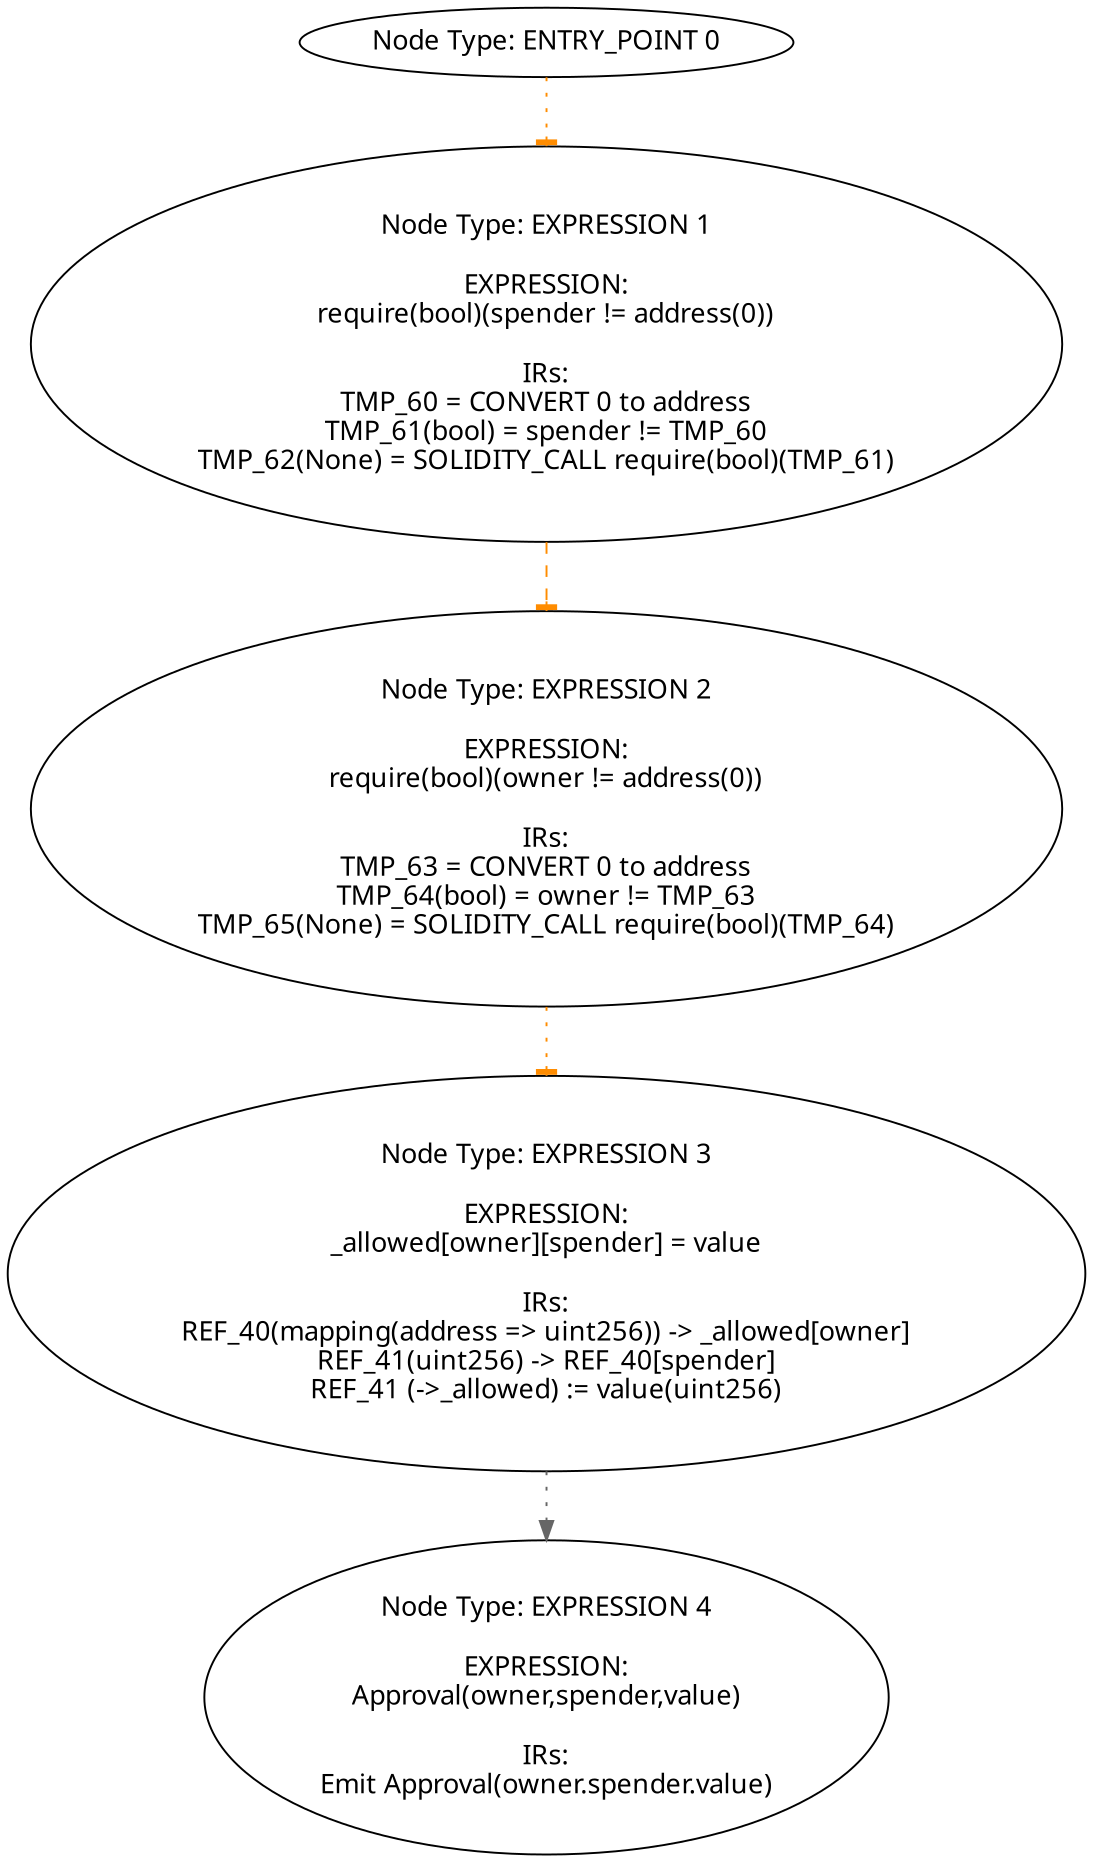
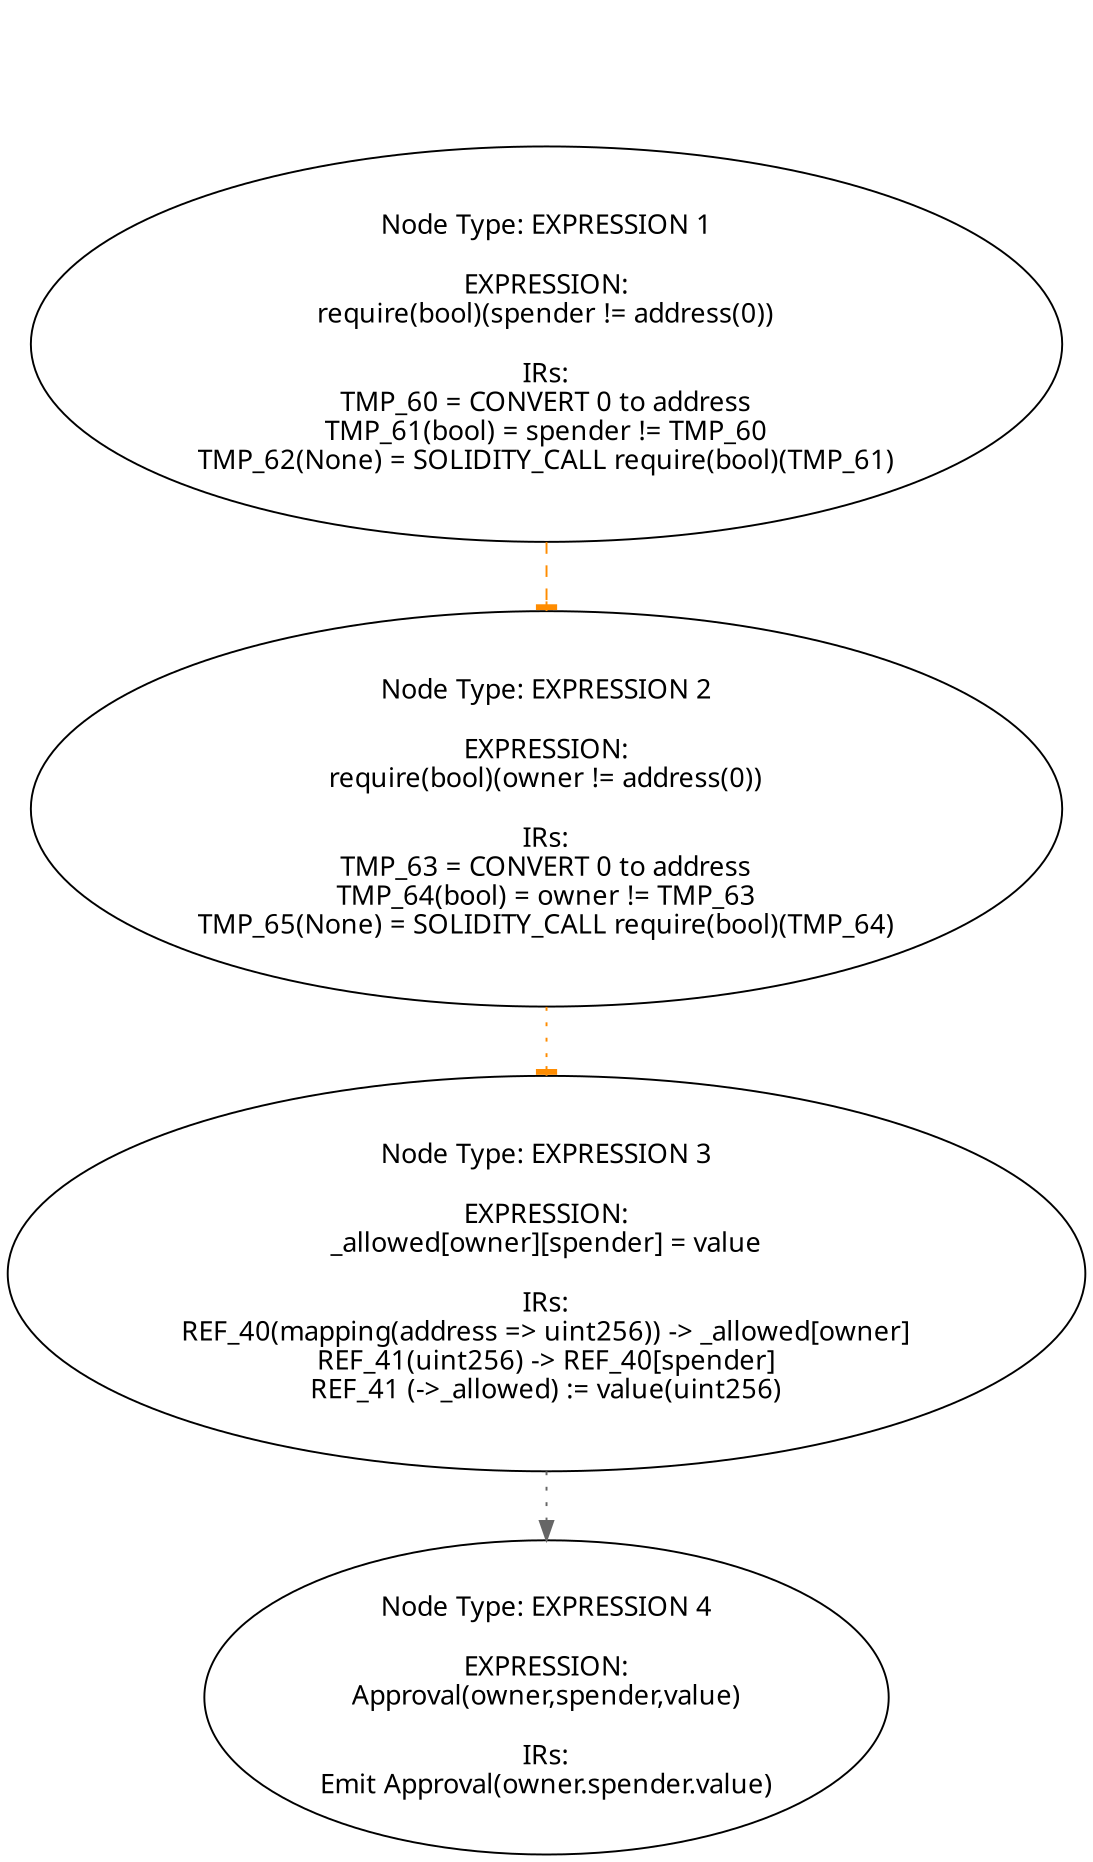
(547, 42) -> none
